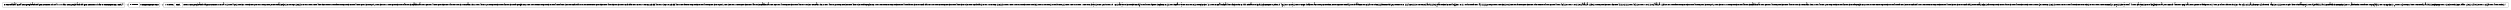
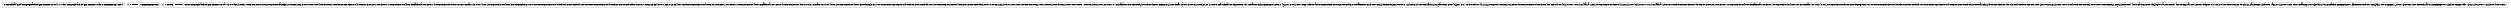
(178, 5) -> (179, 5)
